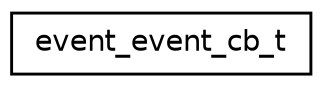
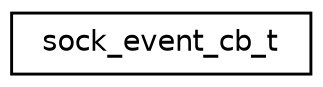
(161, 44) -> (161, 44)
